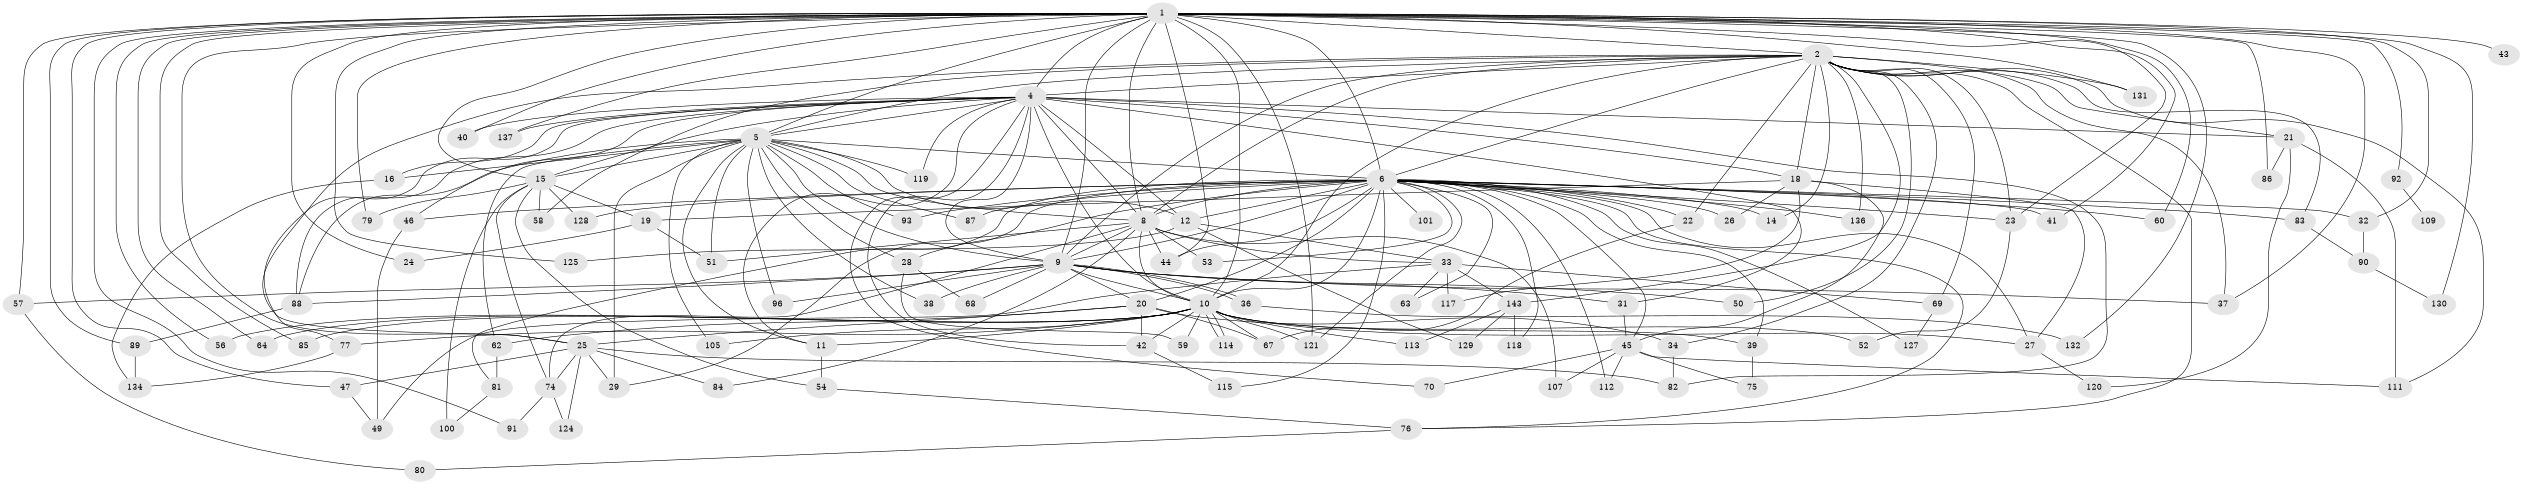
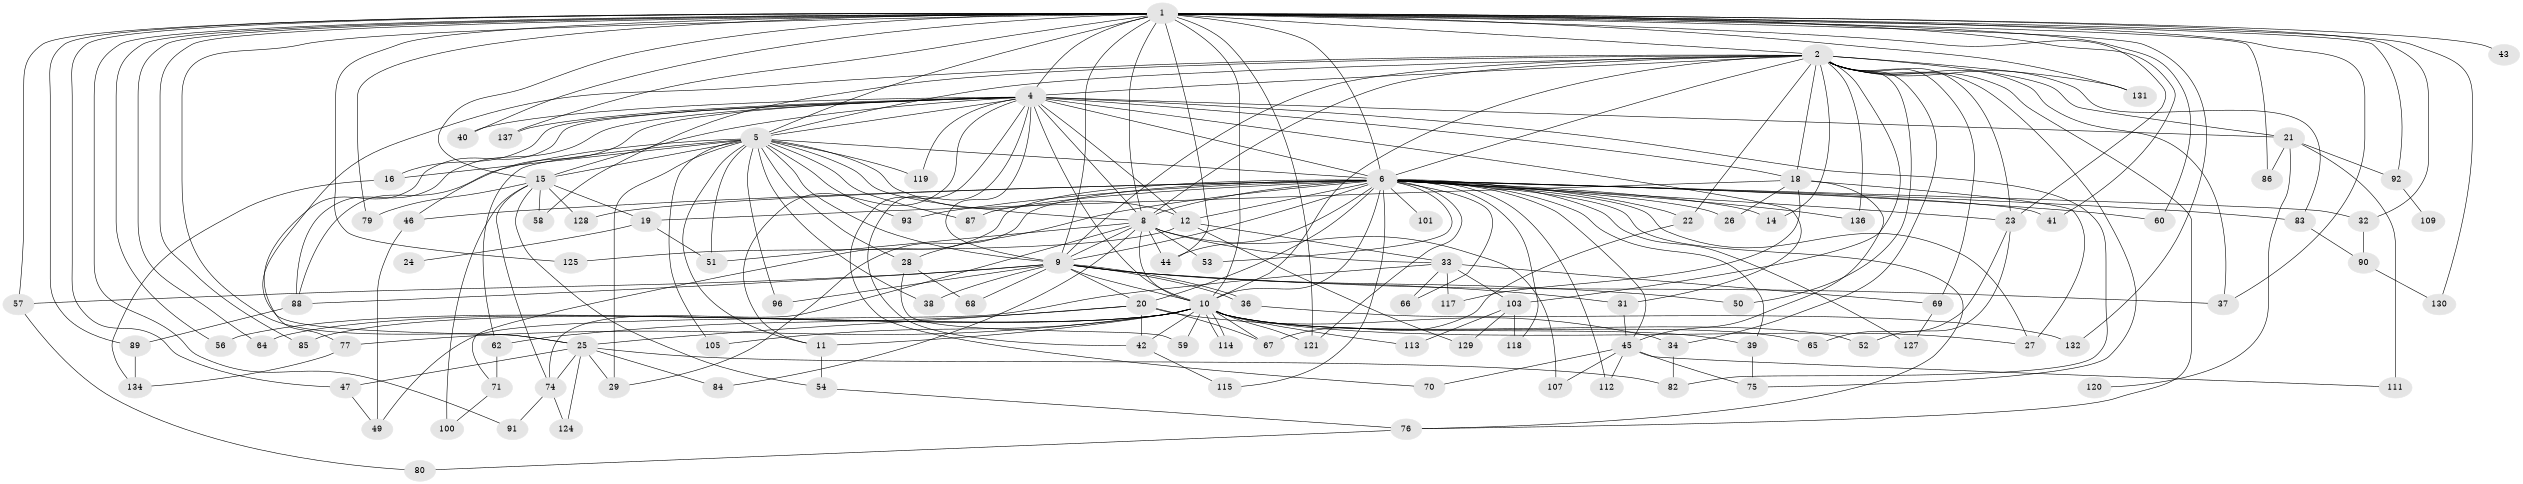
(346, 45) -> none
(2259, 120) -> (2131, 270)
none -> (1206, 138)
none -> (2343, 159)
(1406, 304) -> (1406, 304)
(1514, 304) -> (1514, 304)
none -> (1813, 346)
(2066, 369) -> none
(497, 388) -> (497, 388)
